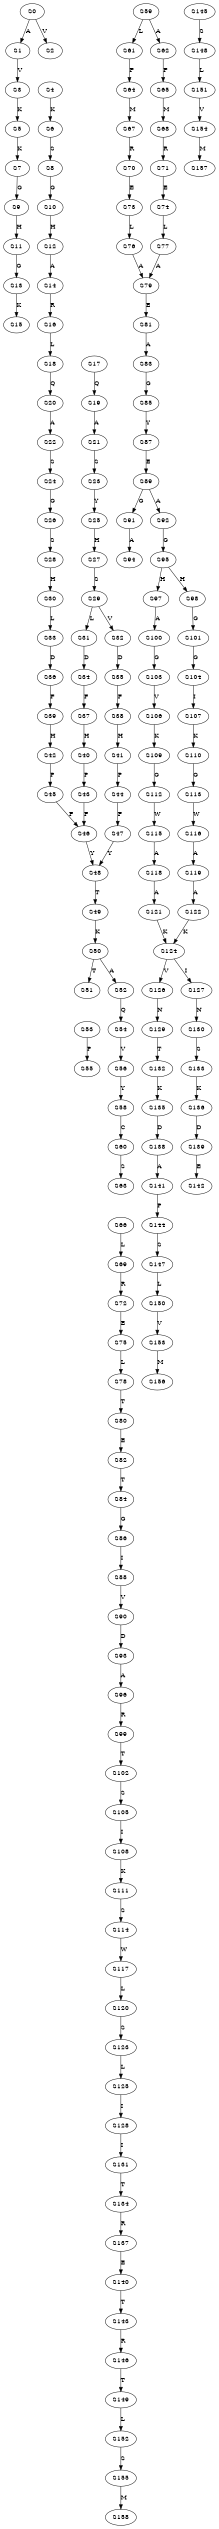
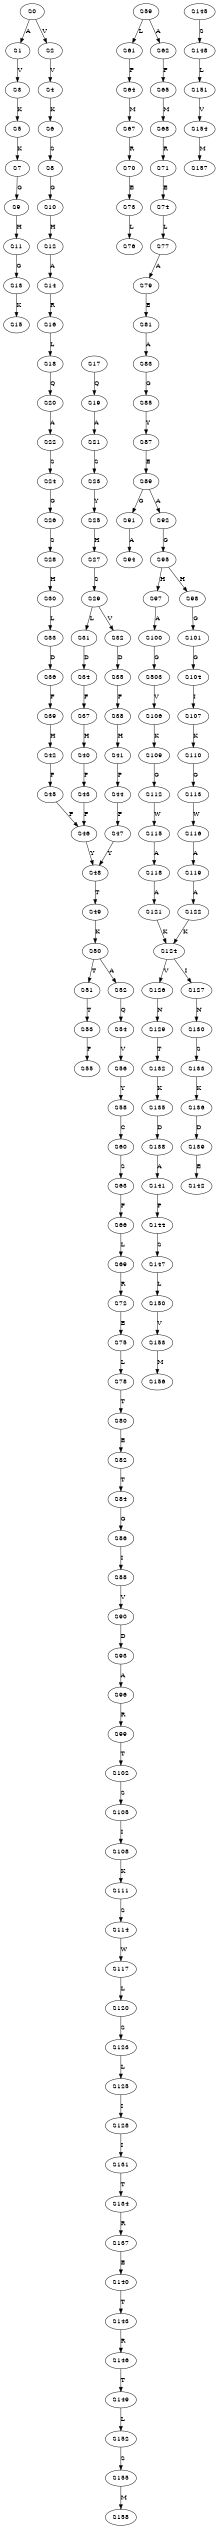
none -> (50, 68)
(137, 264) -> none
(154, 677) -> (154, 677)
none -> (87, 1008)
none -> (121, 1204)
